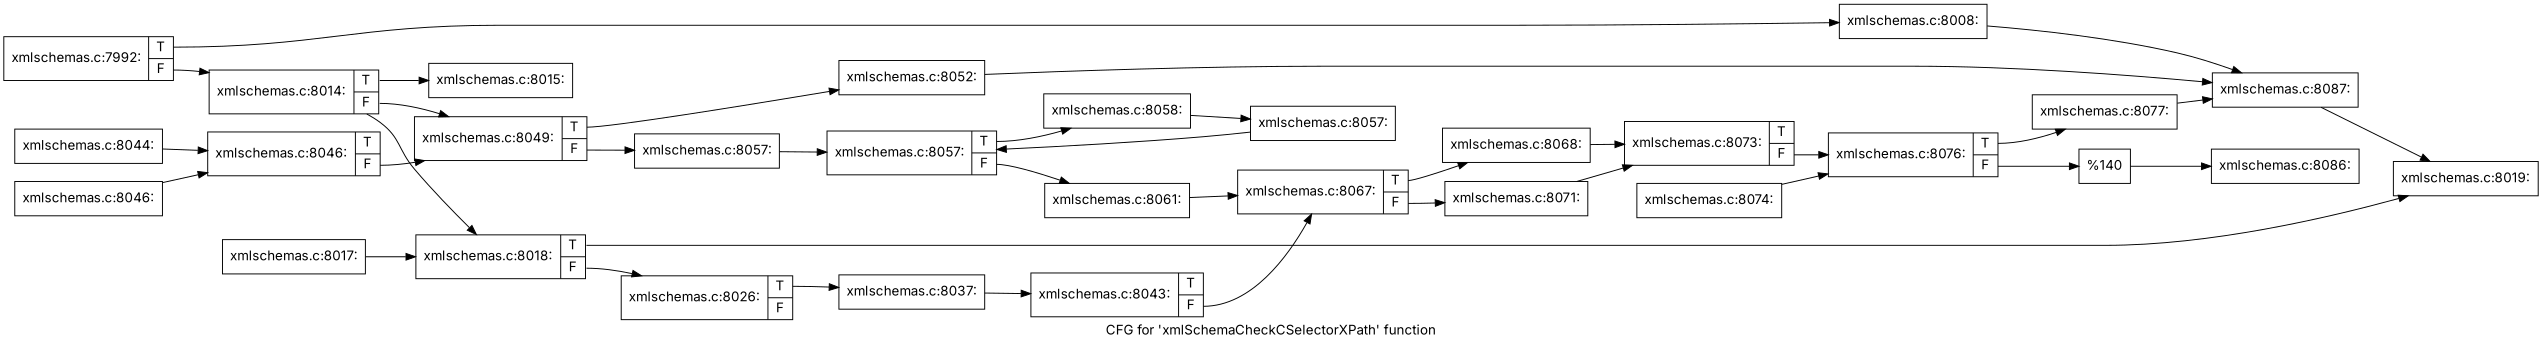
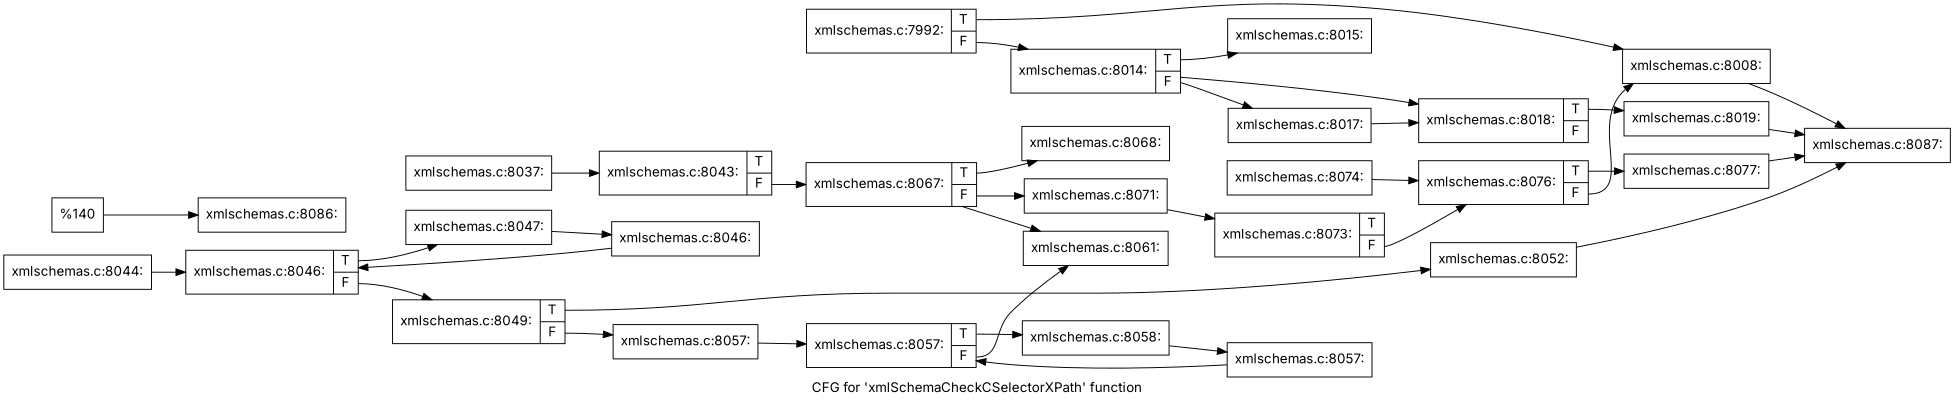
(410, 106) -> (1212, 93)
(2371, 132) -> (1782, 131)
(1603, 144) -> none
(2034, 166) -> (1610, 147)
(1209, 197) -> (997, 217)
none -> (479, 227)
(707, 298) -> none
